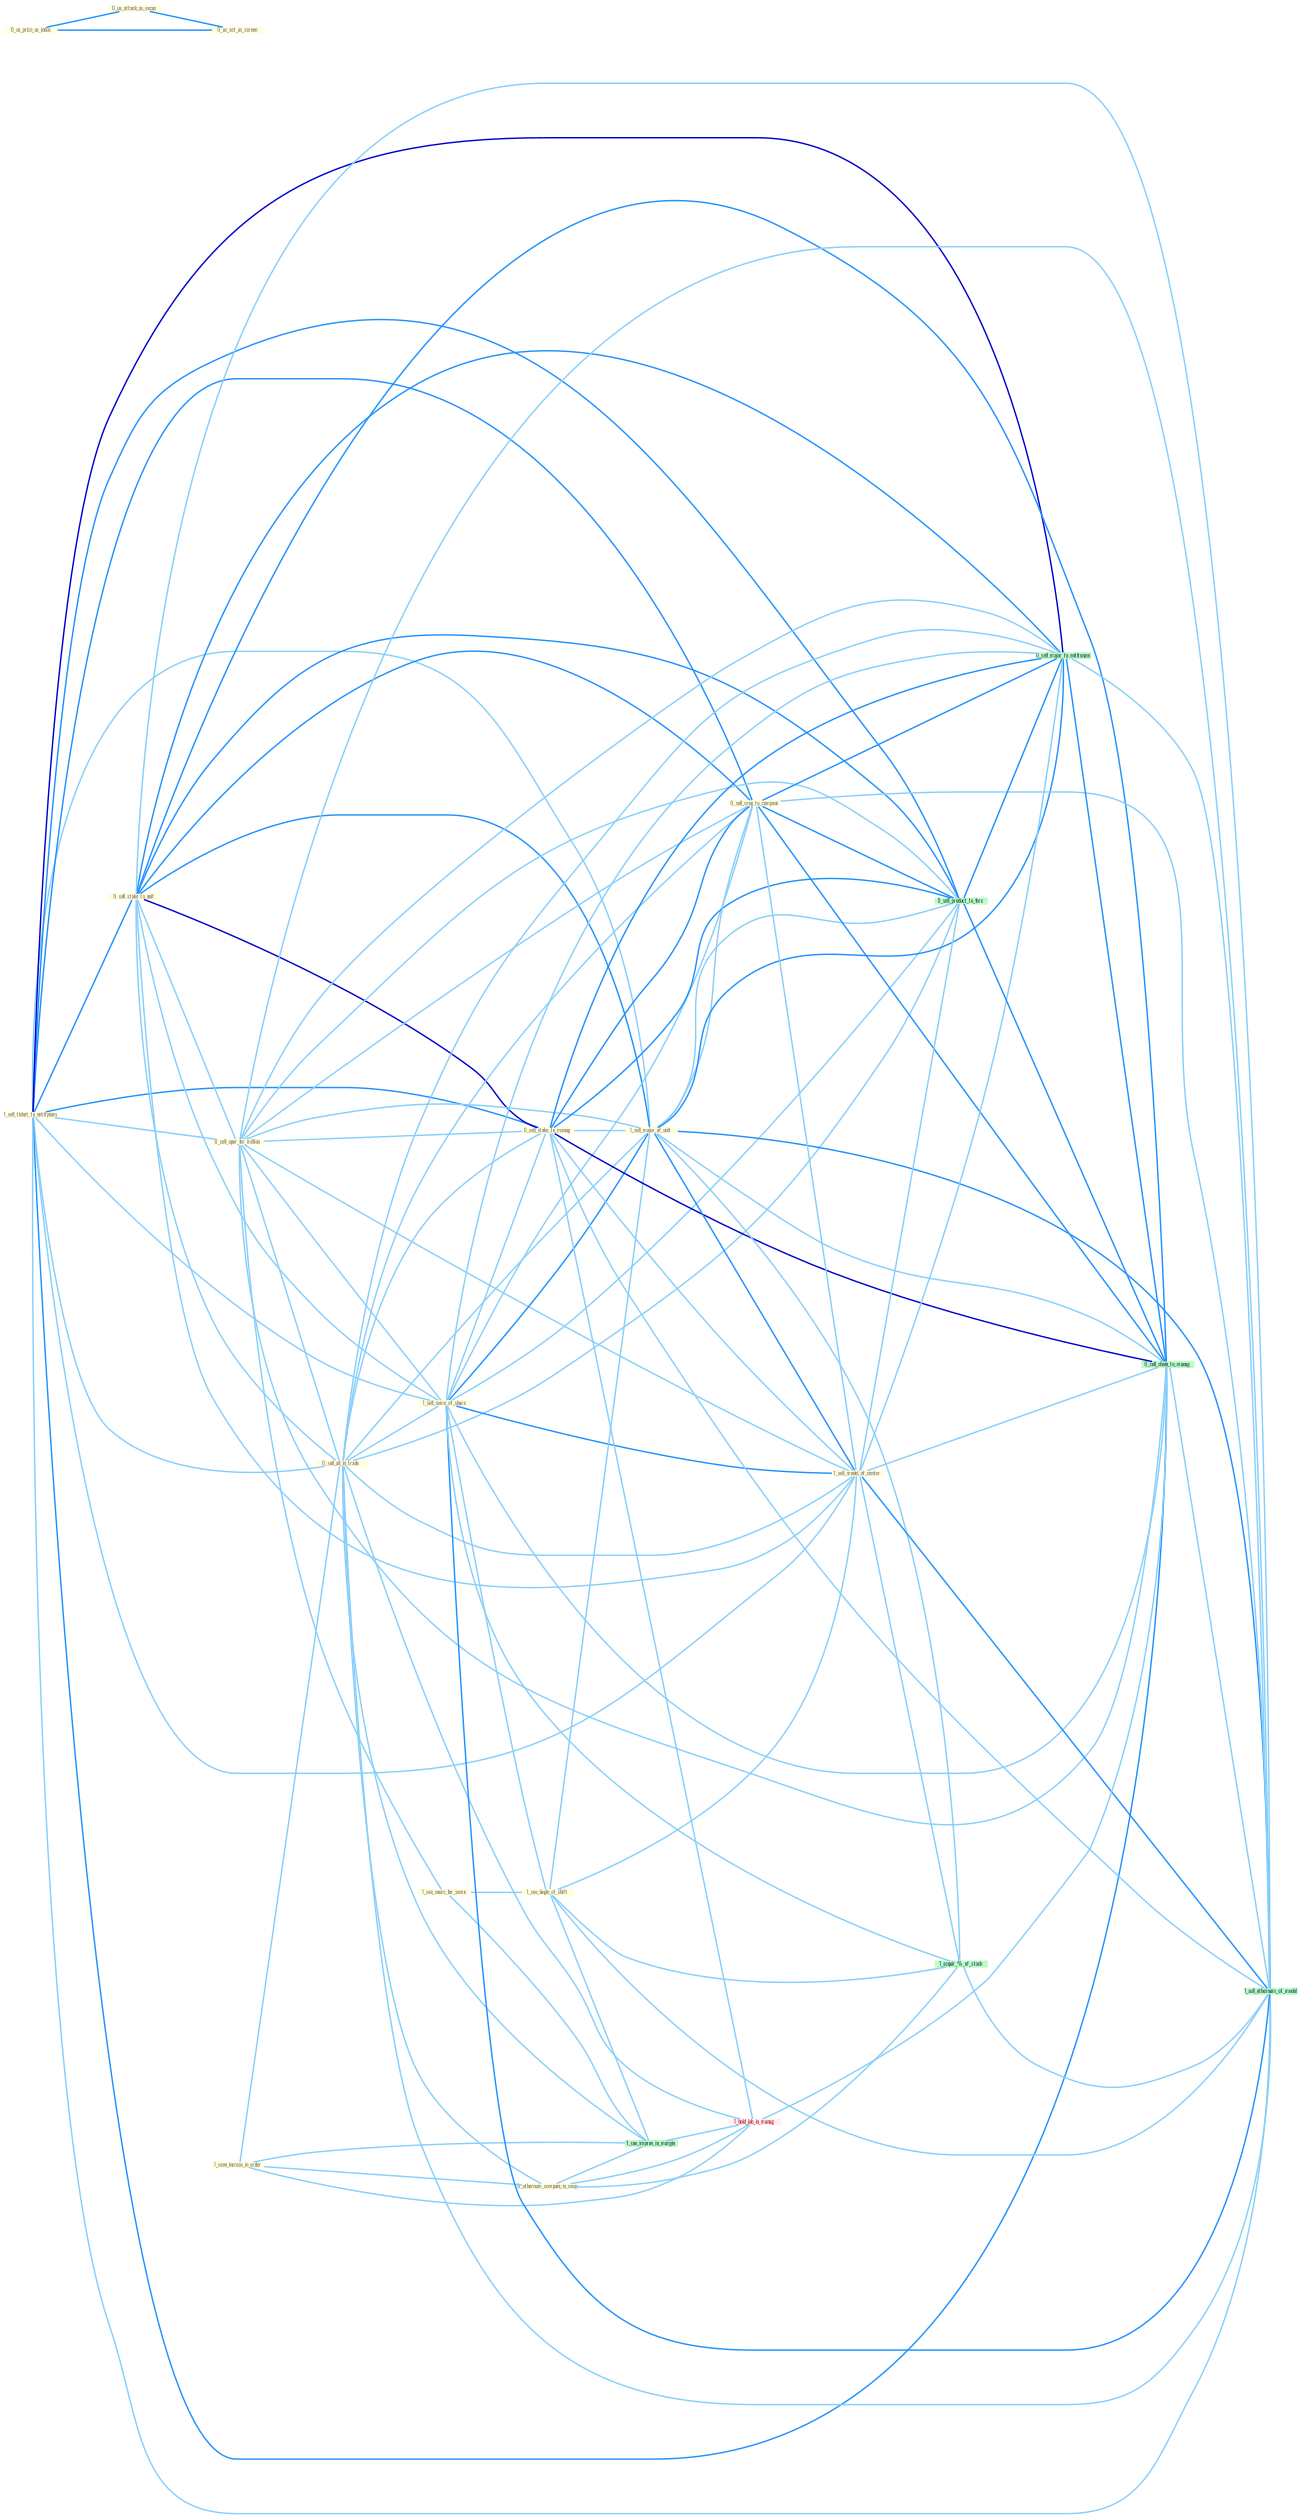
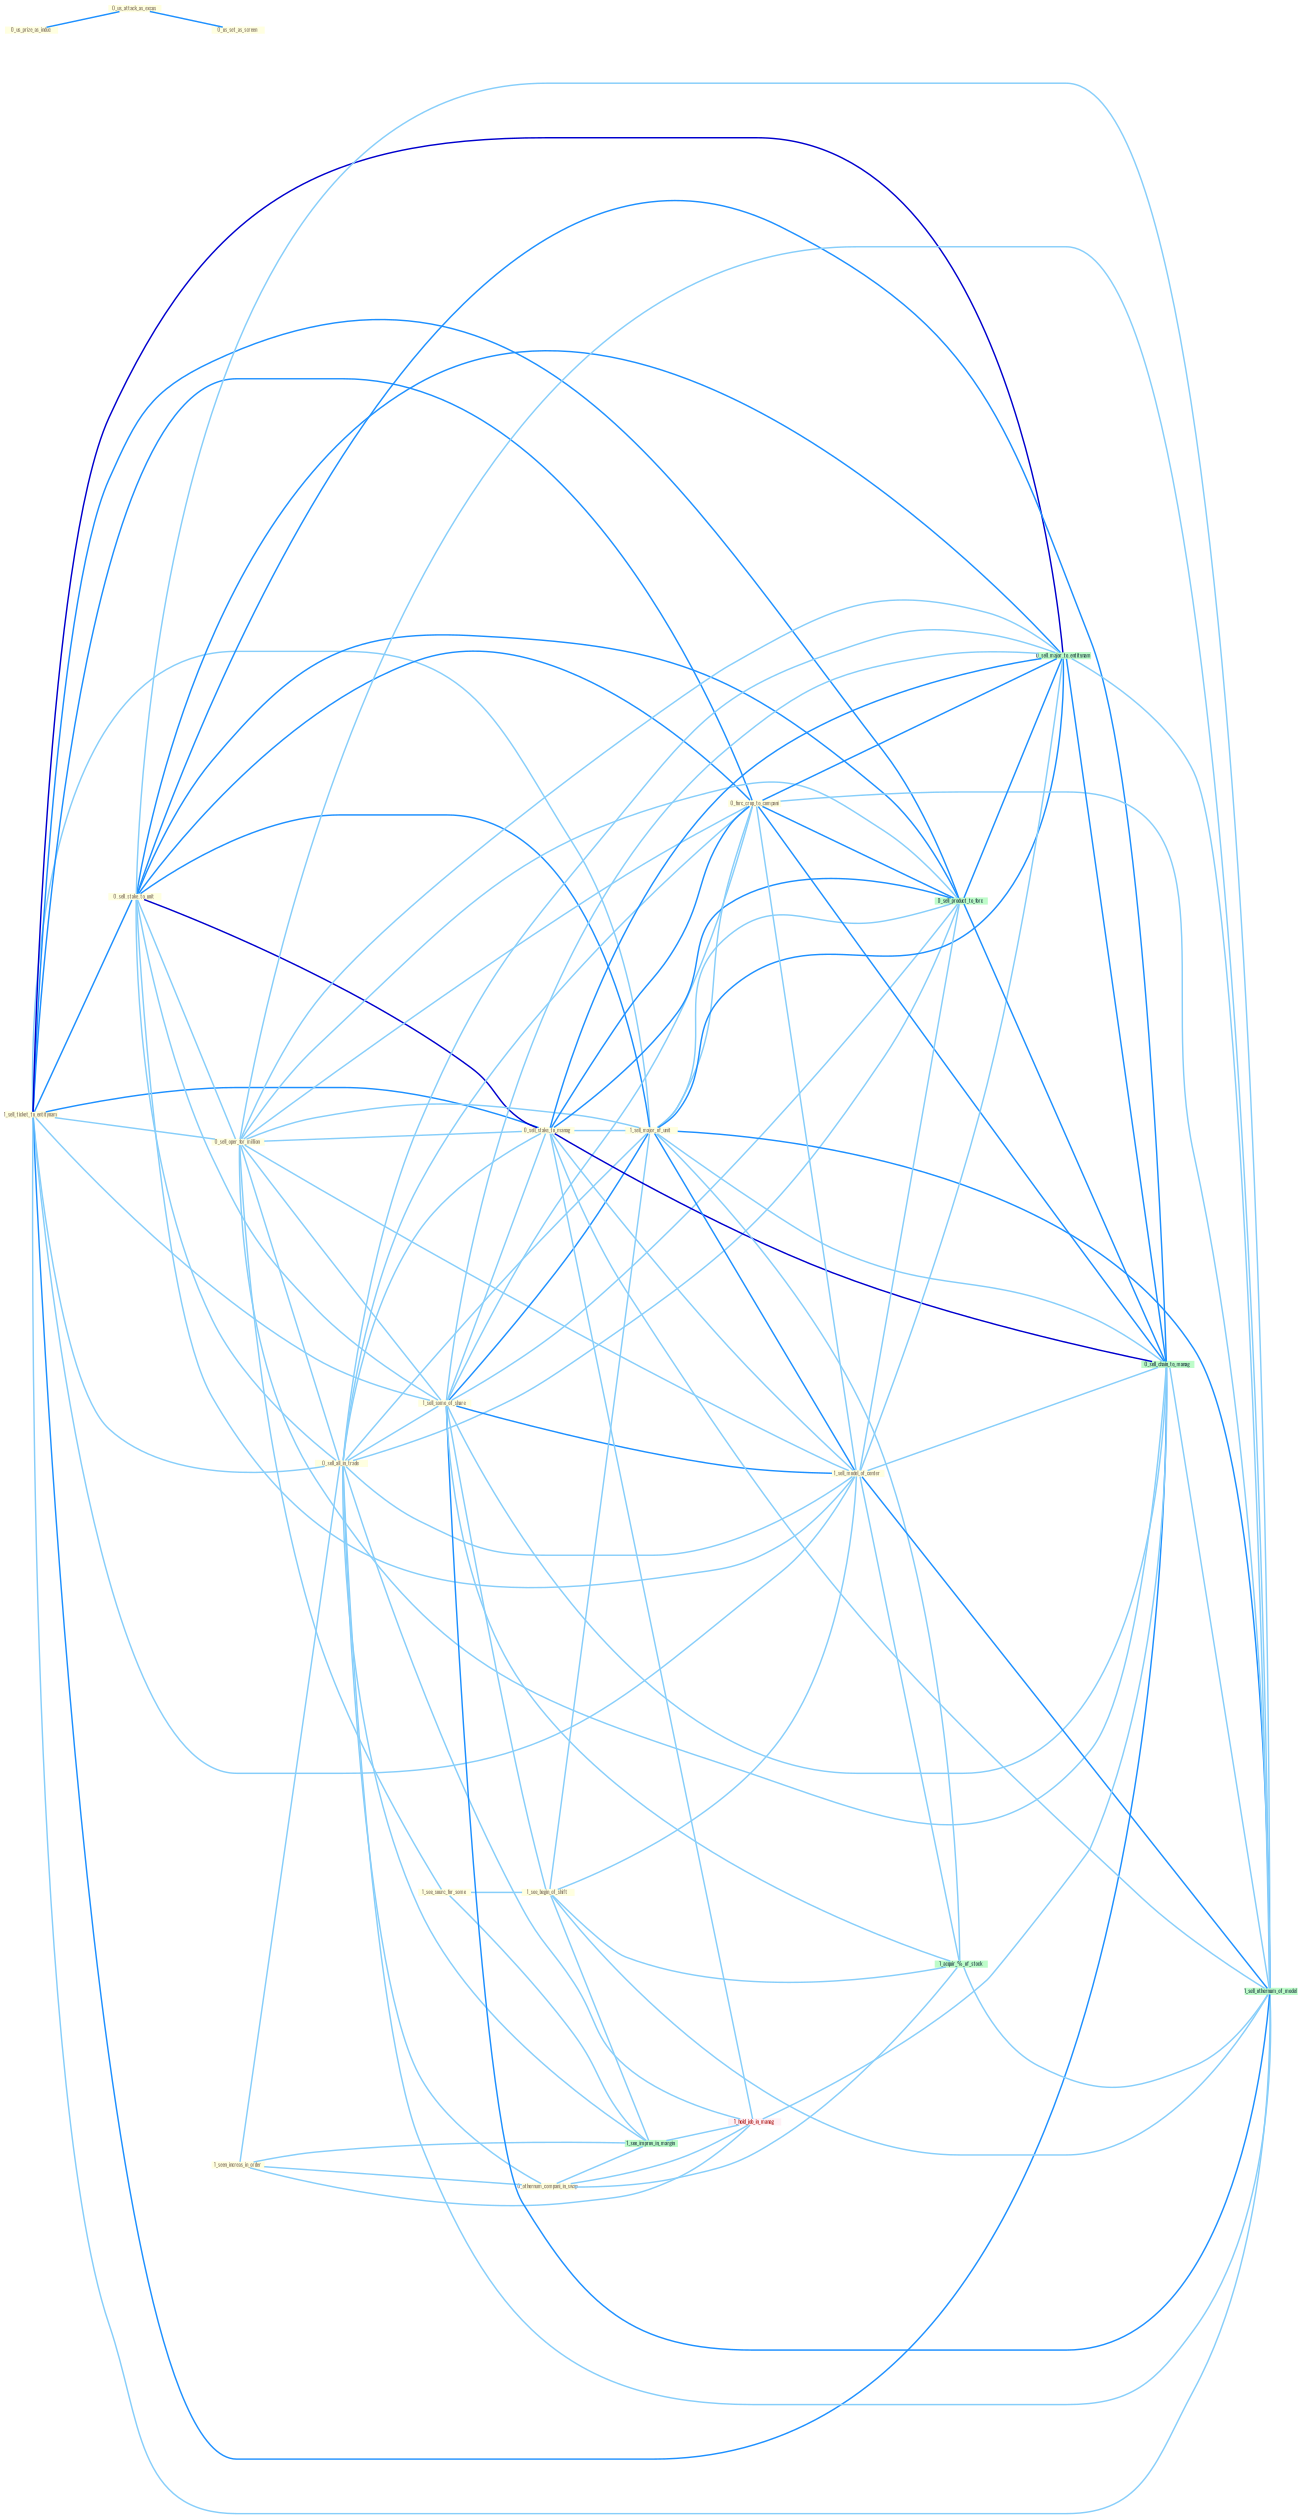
(135, 30) -> none
(755, 803) -> (755, 803)
